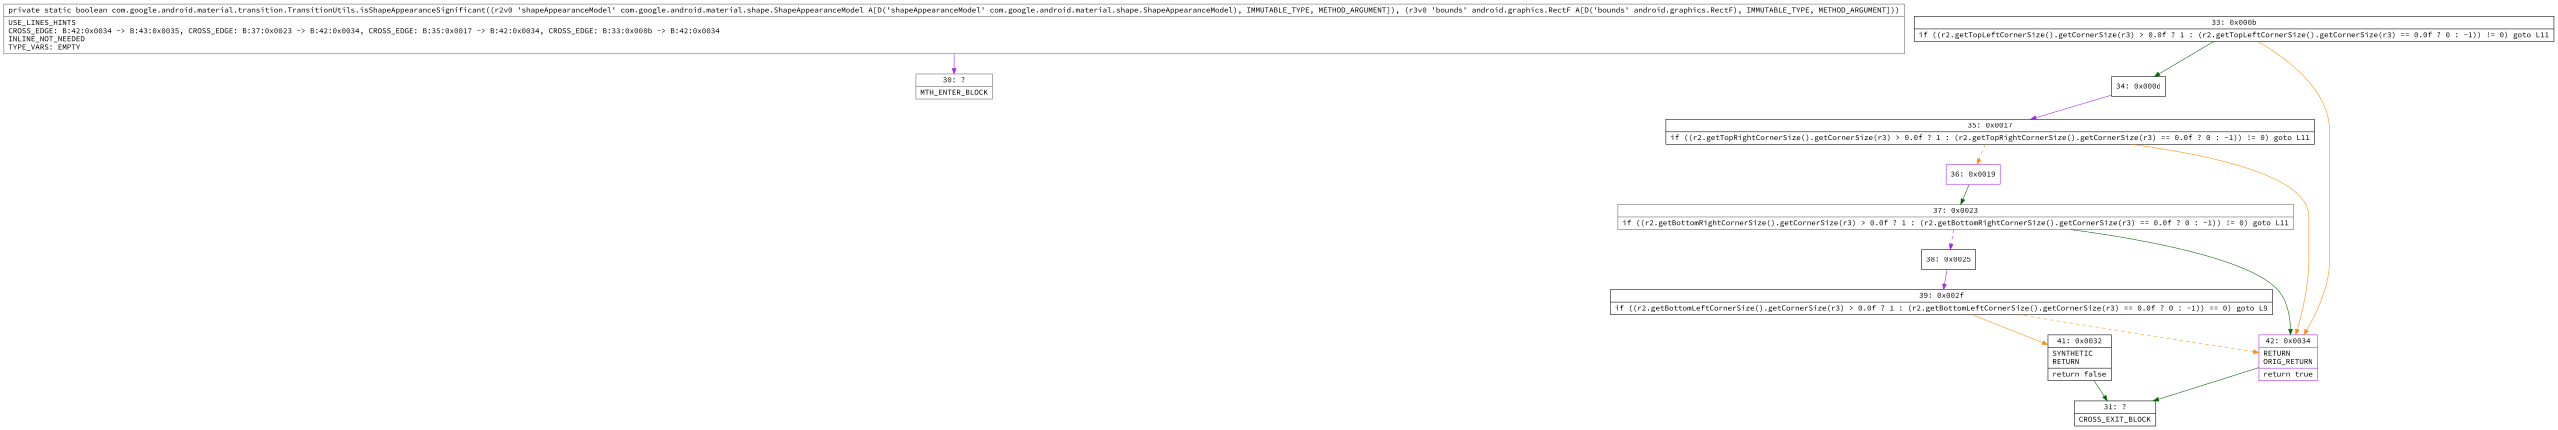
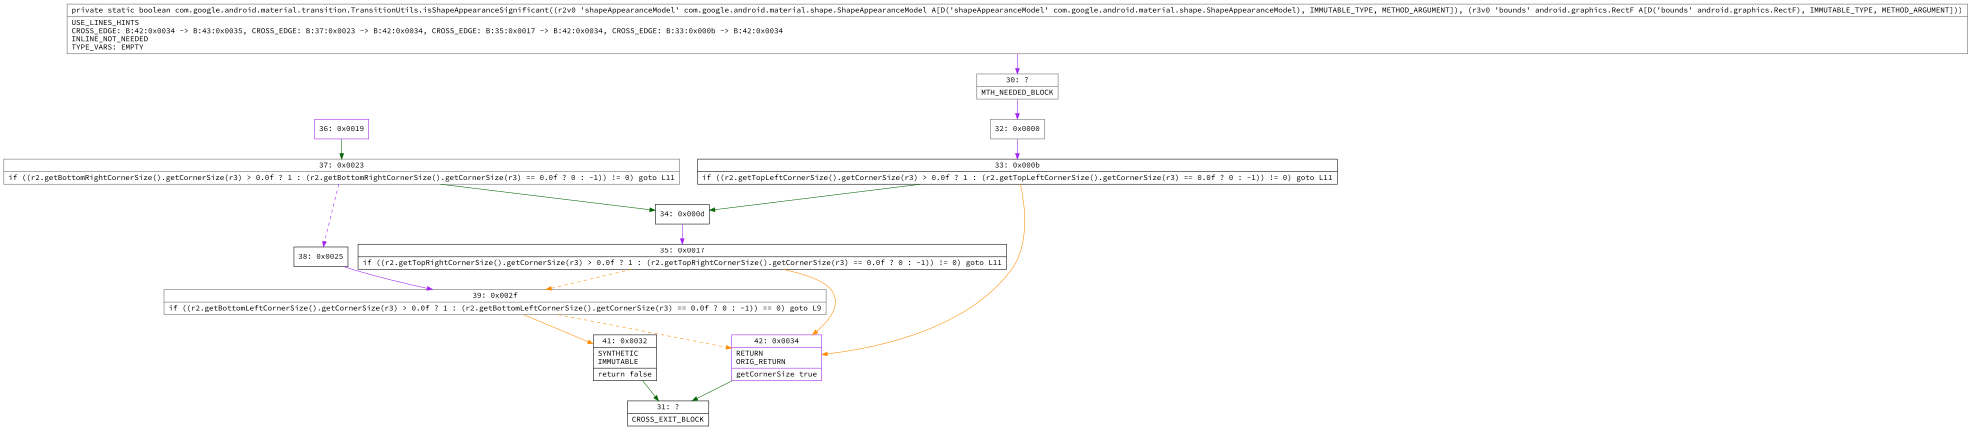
(954, 93) -> (1017, 93)
none -> (1017, 129)
(1982, 152) -> (591, 279)
(2199, 254) -> (545, 197)
(1942, 302) -> (495, 302)
(2066, 362) -> (618, 362)
(2288, 374) -> (777, 374)
